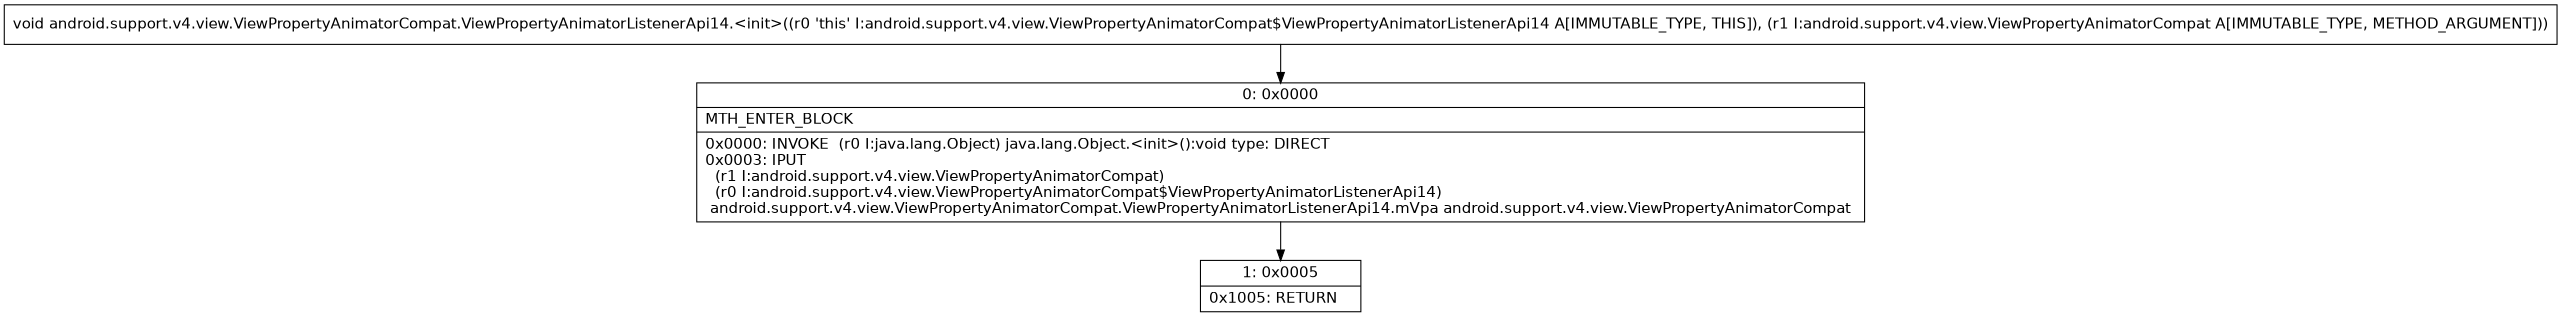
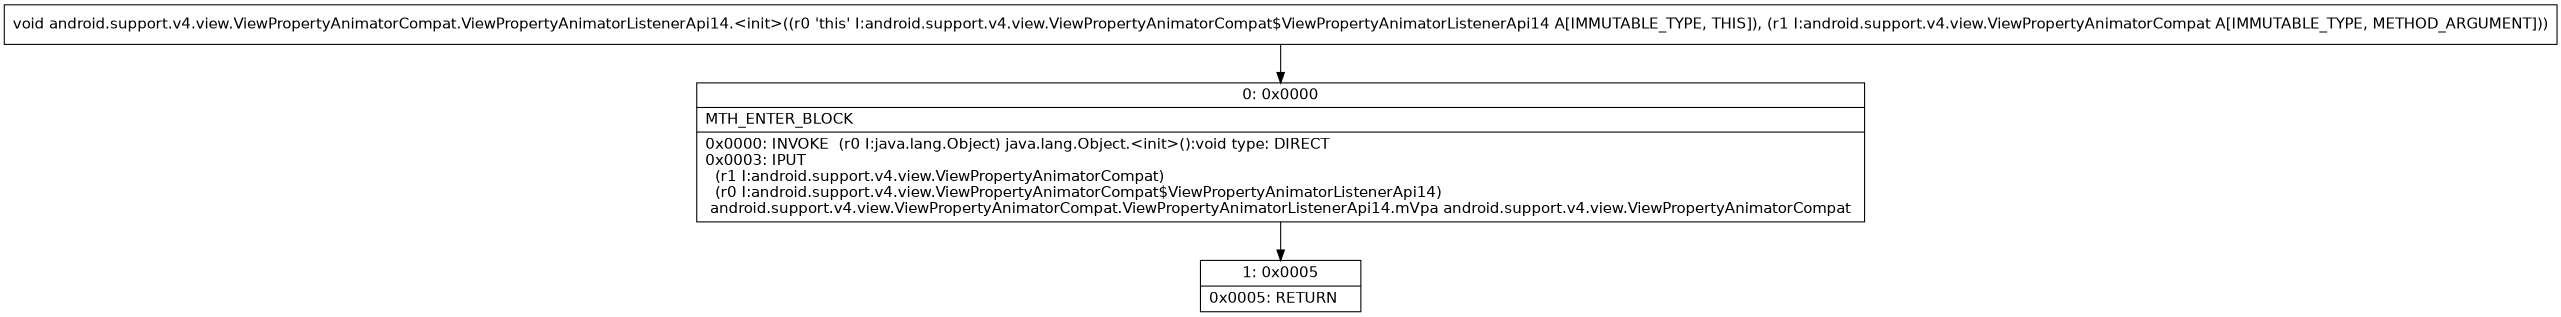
(1281, 298) -> (1281, 298)
